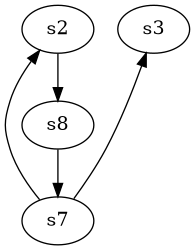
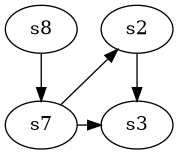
(58, 71) -> (137, 71)
